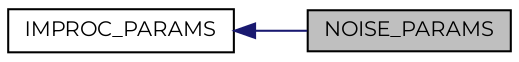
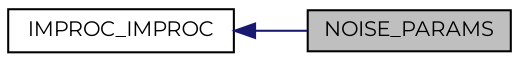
(121, 31) -> (121, 31)
